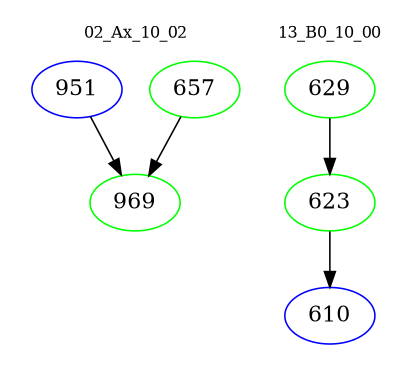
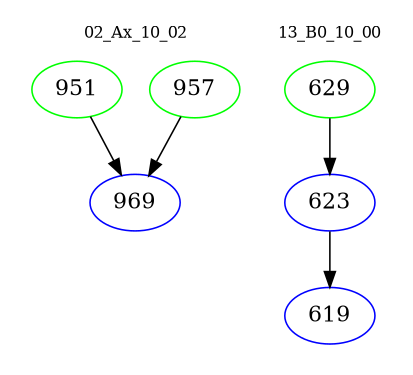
(77, 90) -> (77, 90)
(195, 90) -> (195, 90)
(135, 203) -> (135, 203)
(330, 203) -> (330, 203)
(330, 316) -> (330, 316)
